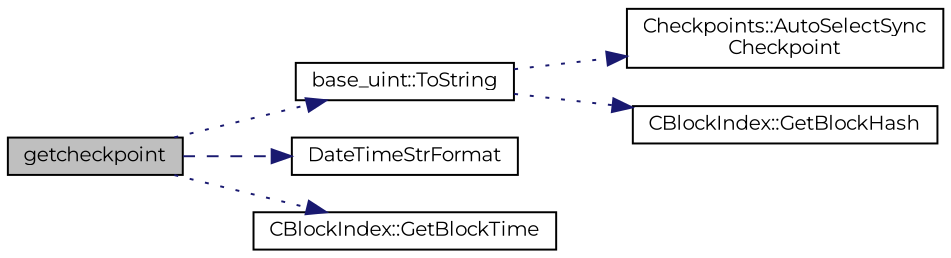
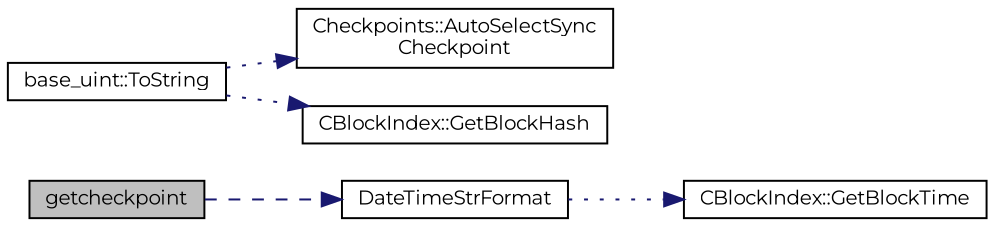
(241, 121) -> none
(241, 191) -> (616, 199)
